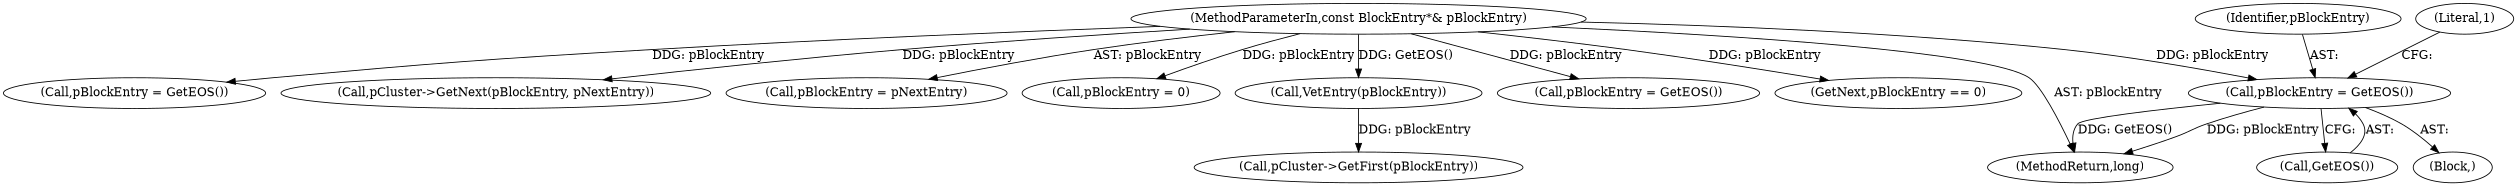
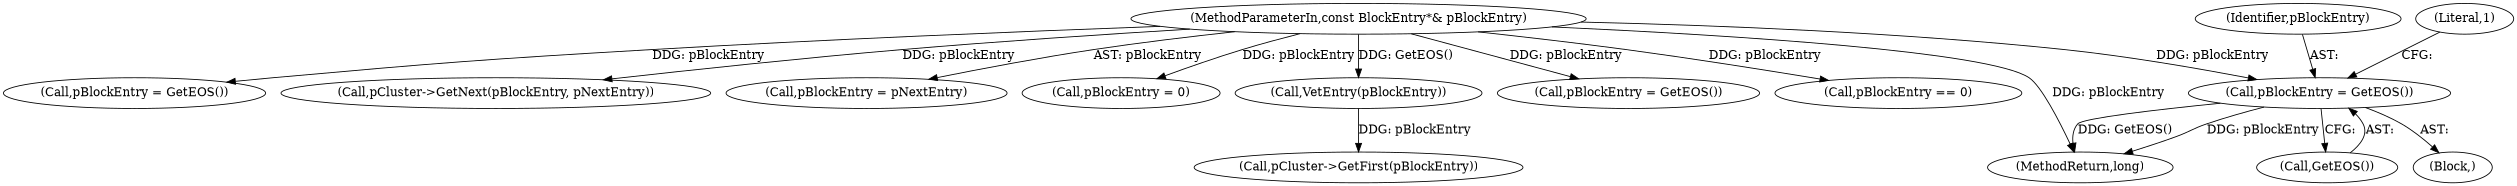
(1898, 93) -> (1898, 93)
(2109, 93) -> (2109, 93)
